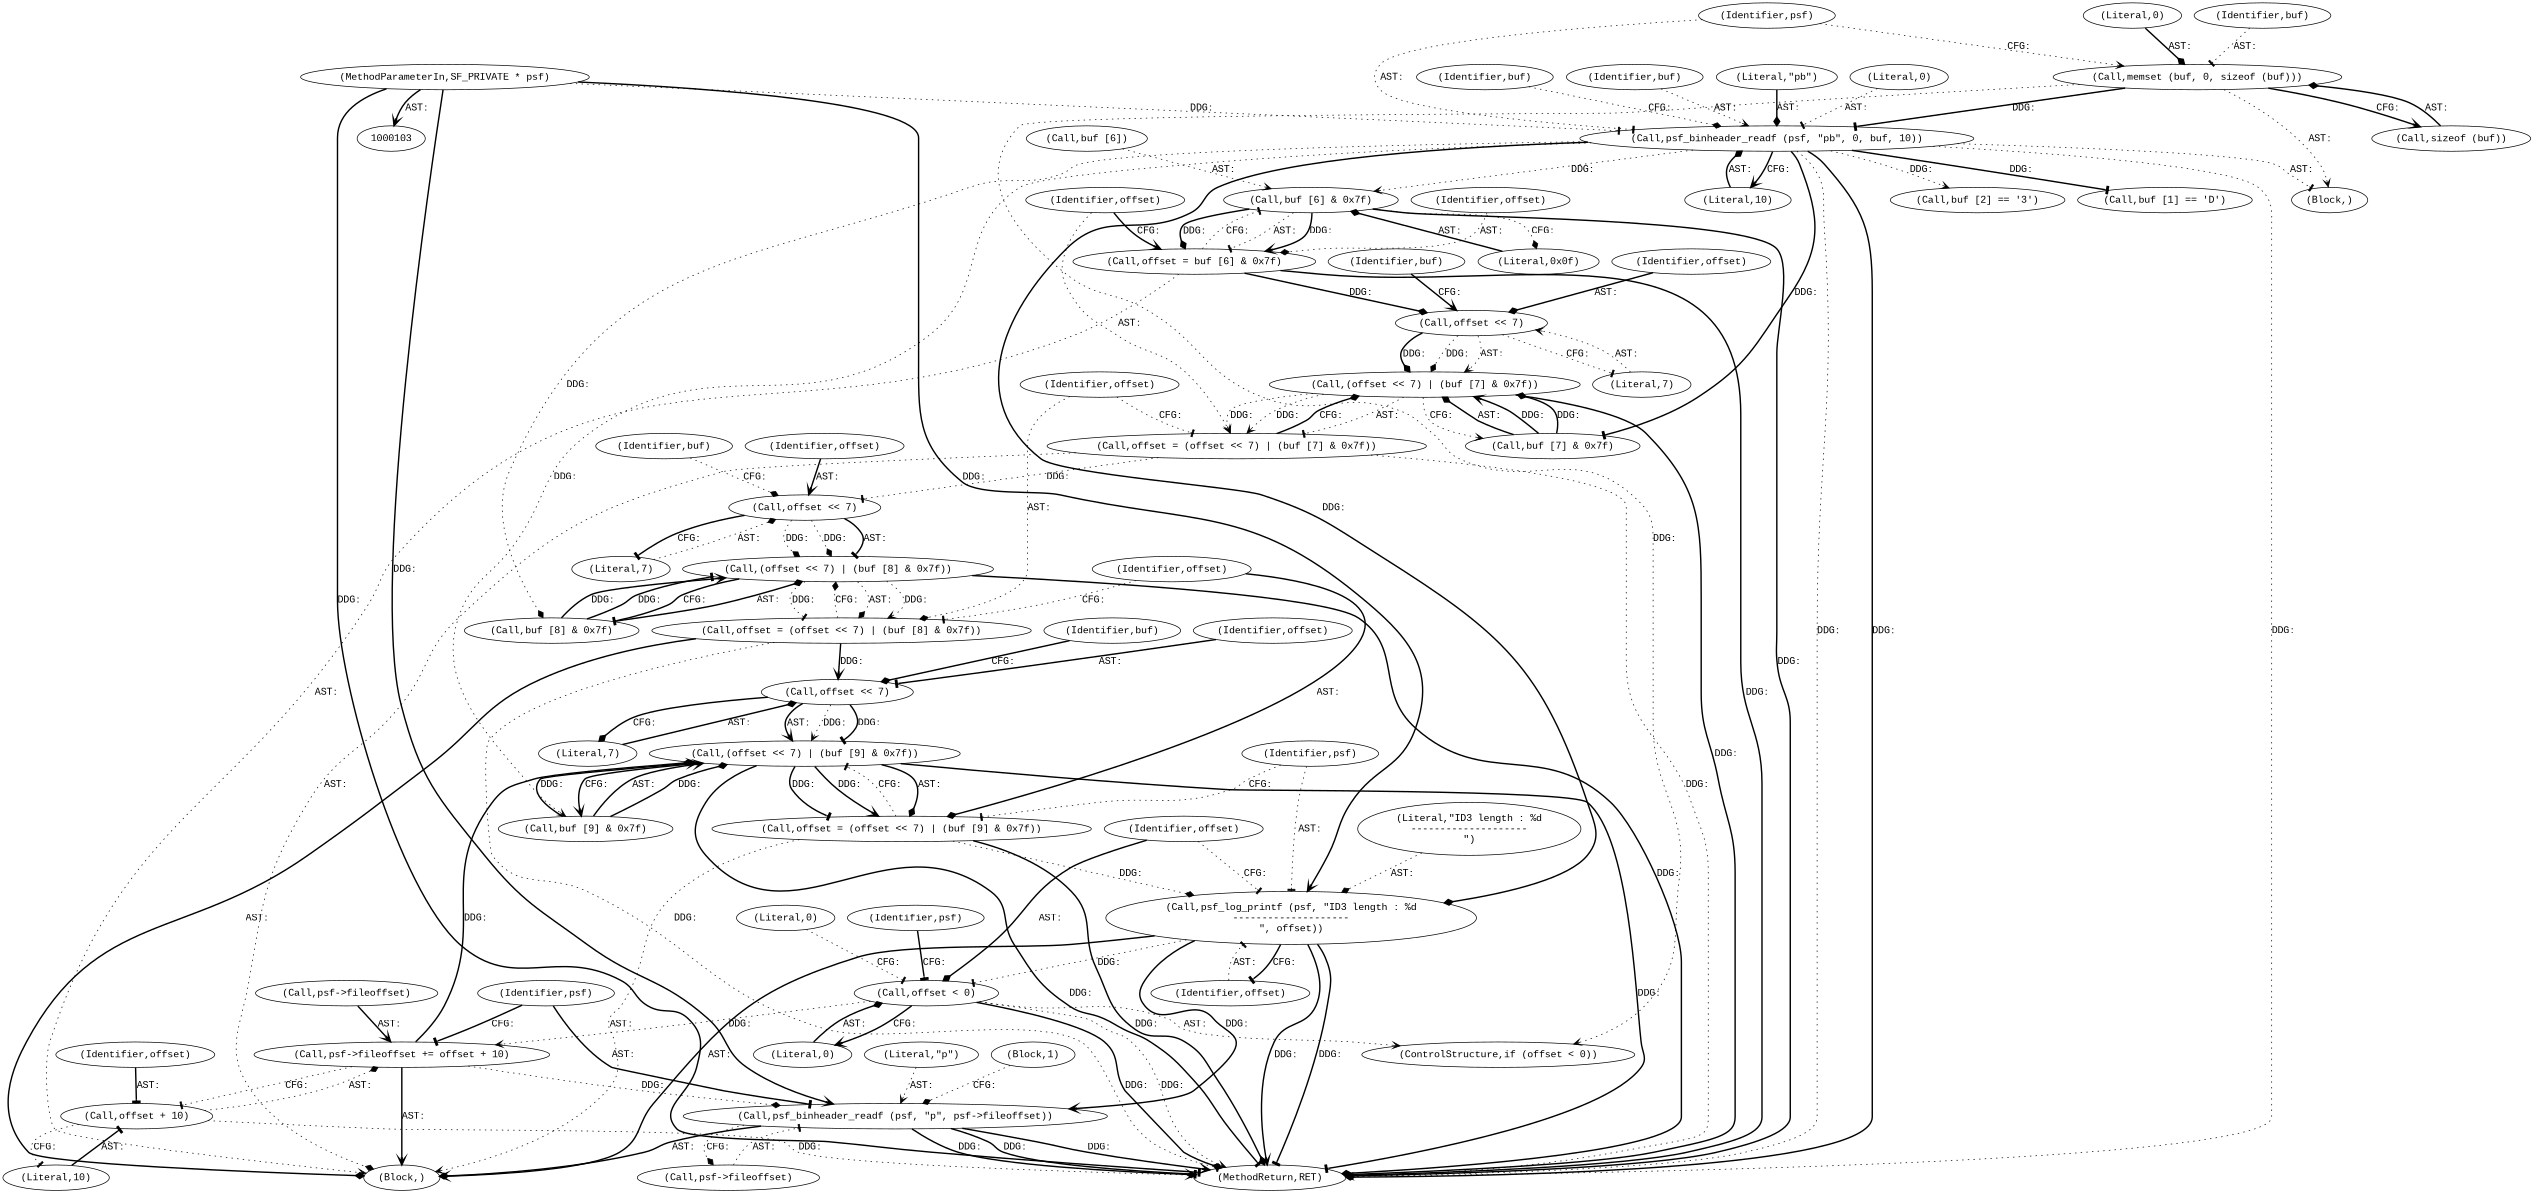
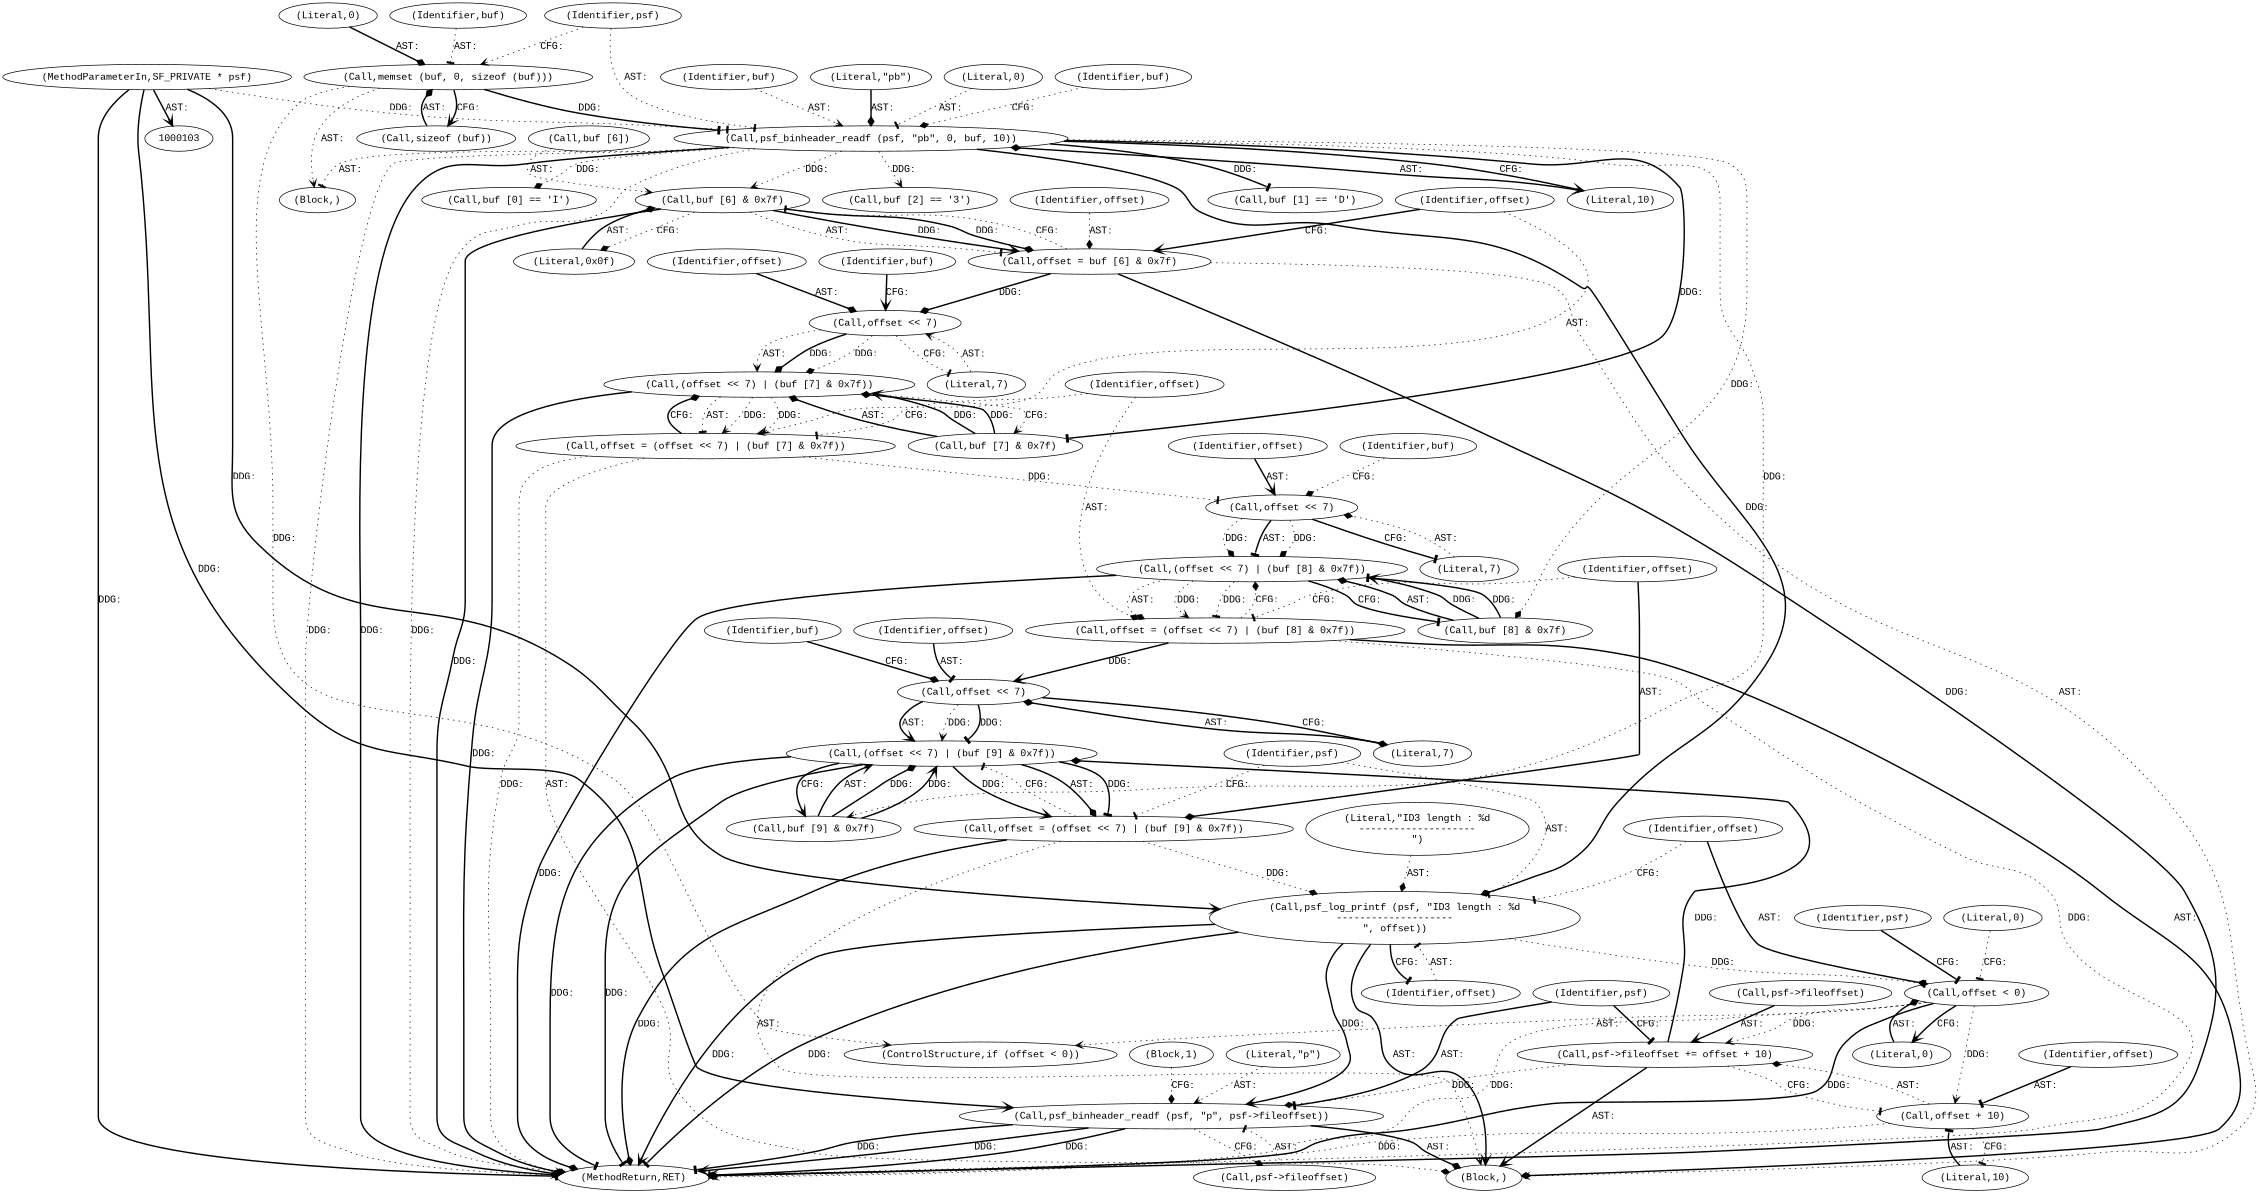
none -> (509, 200)
none -> (1965, 1051)
